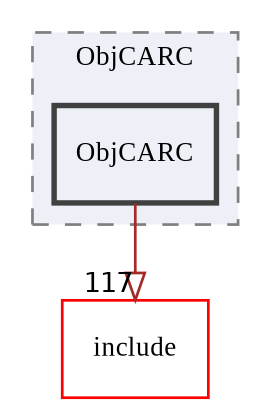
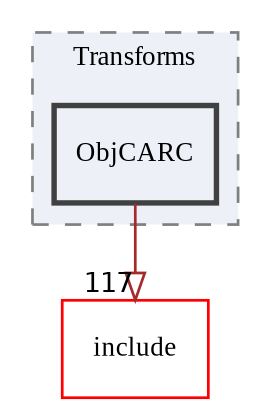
(135, 58) -> (135, 58)
